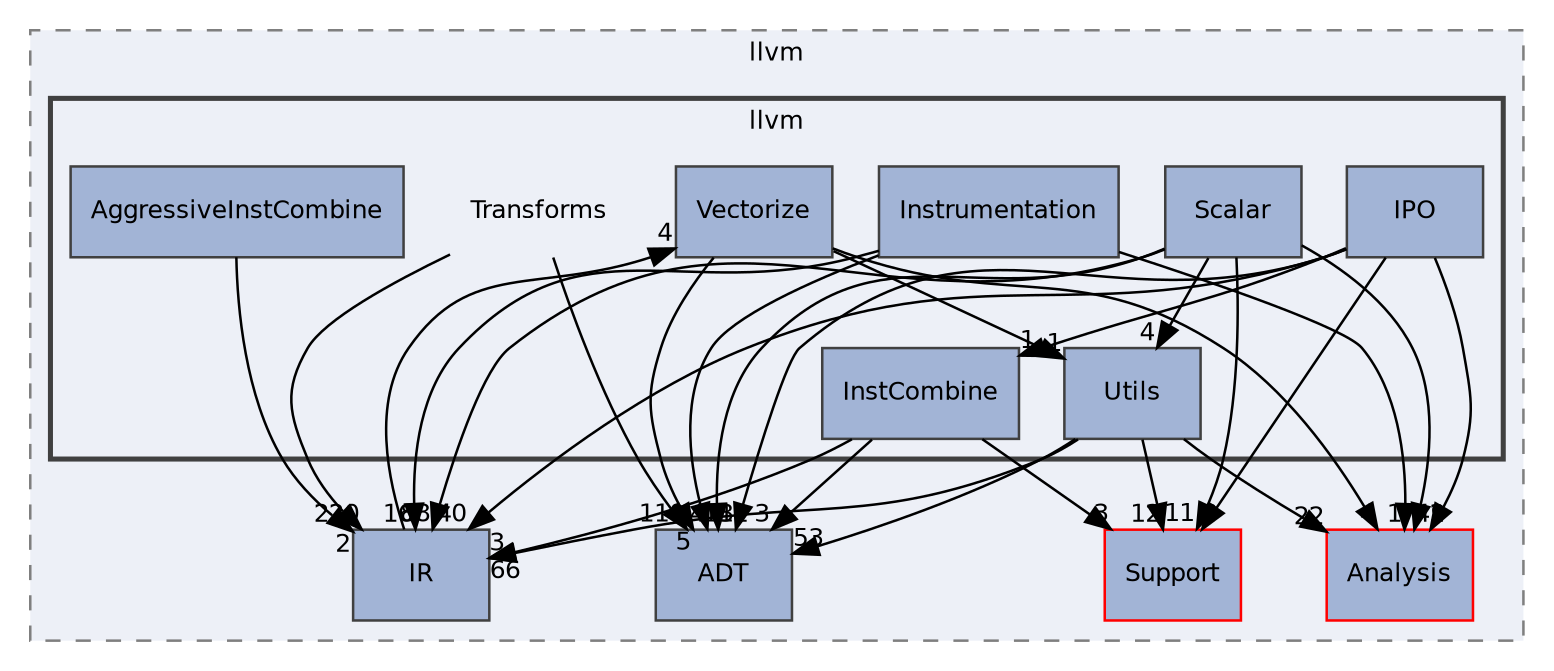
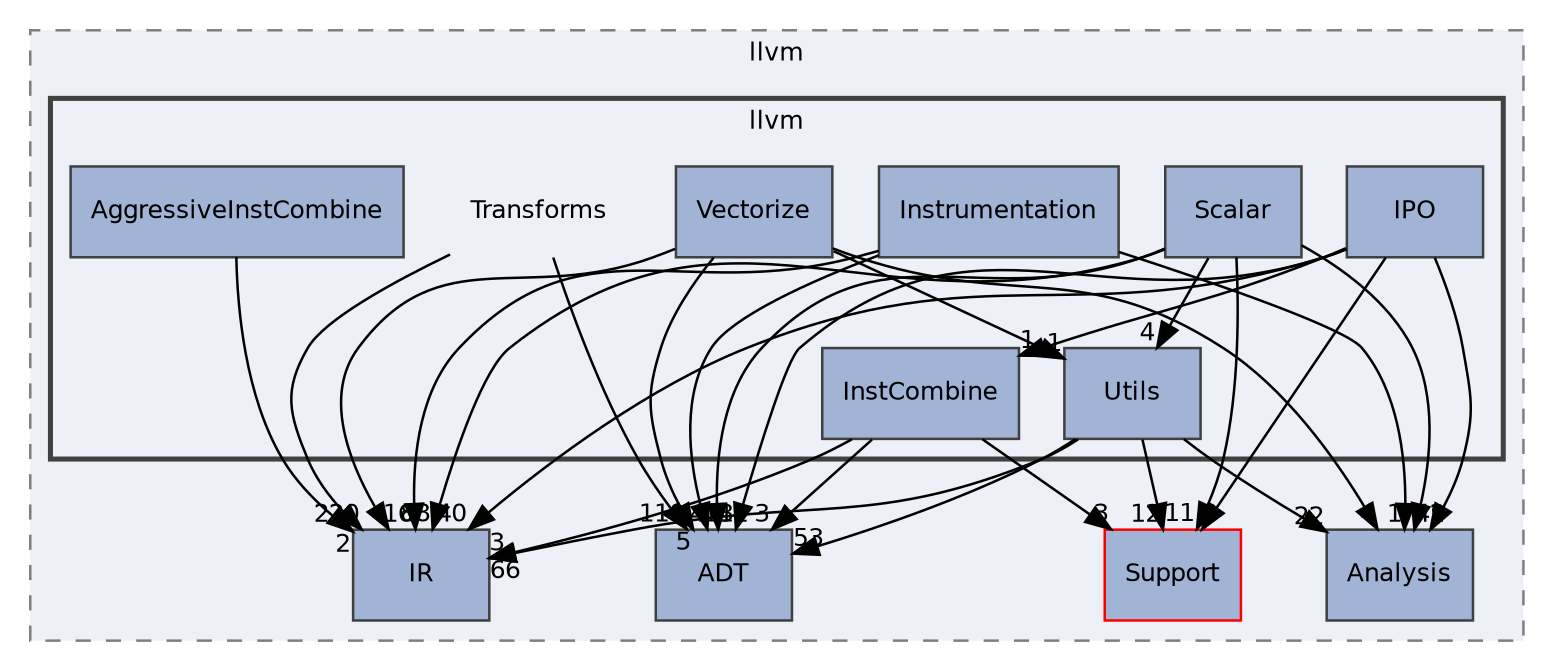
(435, 318) -> (424, 293)
(1400, 575) -> (1400, 575)
